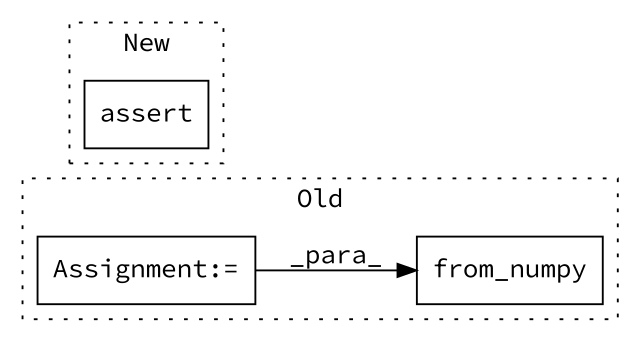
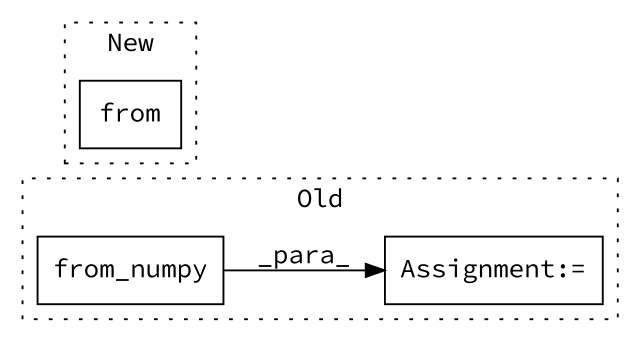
(146, 115) -> (131, 115)
(327, 270) -> (295, 270)
